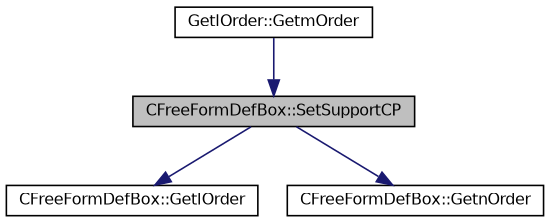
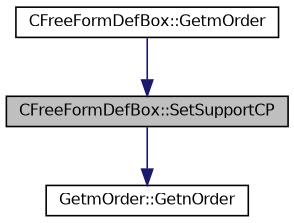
(274, 22) -> (147, 22)
(132, 201) -> none
(415, 201) -> (147, 201)
